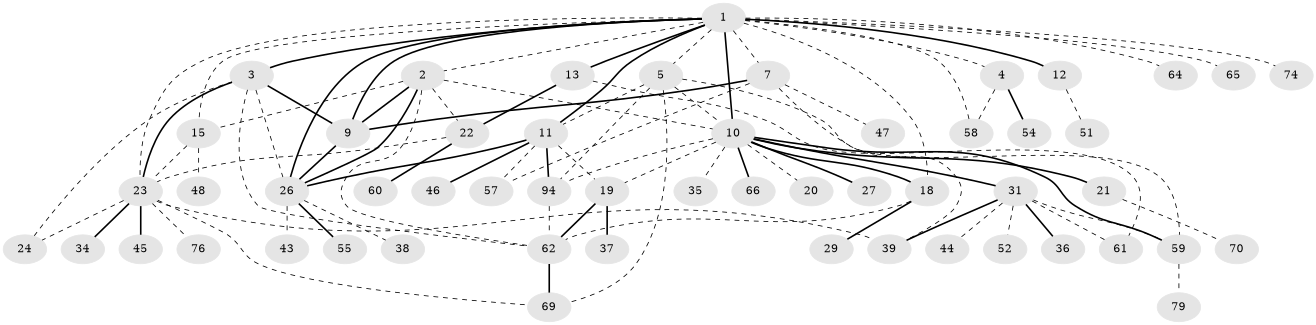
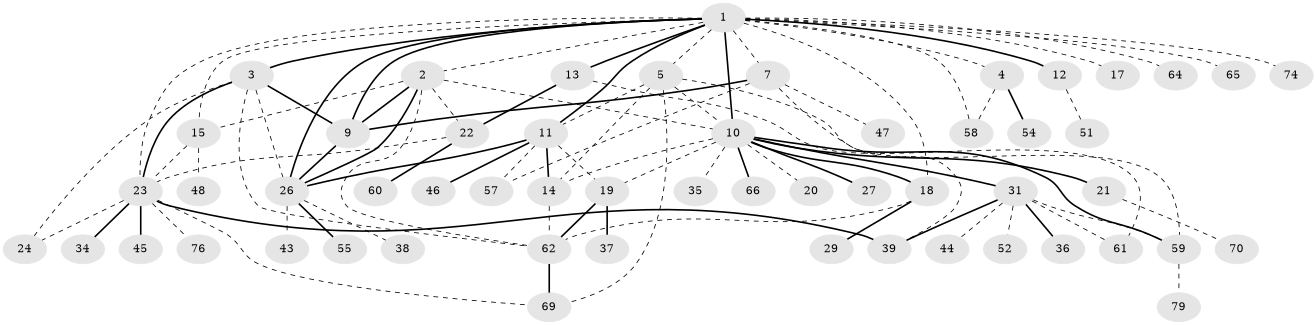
none -> (1118, 76)
(549, 191) -> (549, 191)
(515, 220) -> (515, 220)
